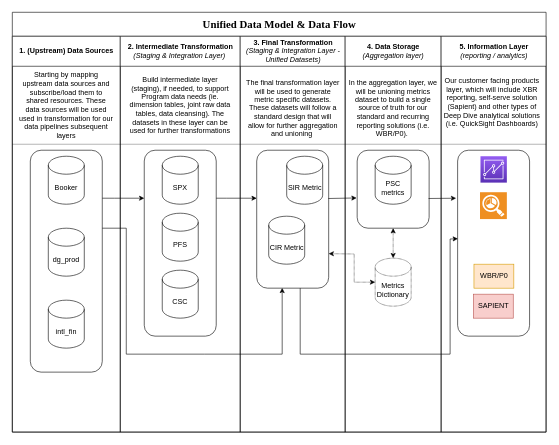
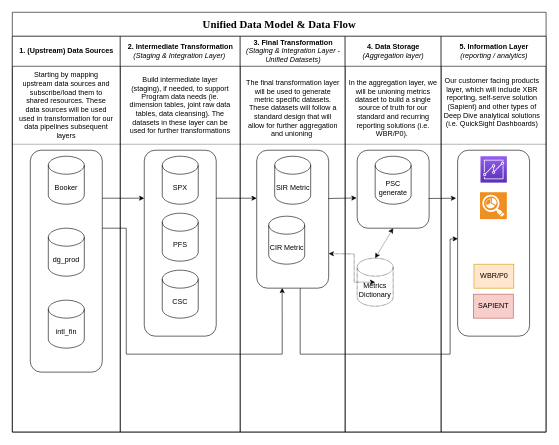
(305, 180) -> (293, 180)
(393, 188) -> (393, 188)
(393, 282) -> (375, 282)
